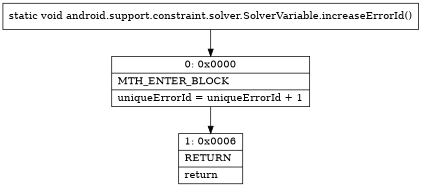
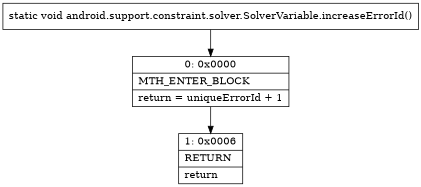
(211, 98) -> (211, 98)
